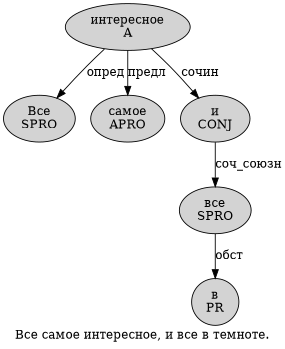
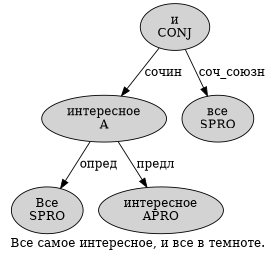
(173, 69) -> (143, 68)
(128, 119) -> (161, 210)
(215, 302) -> none
